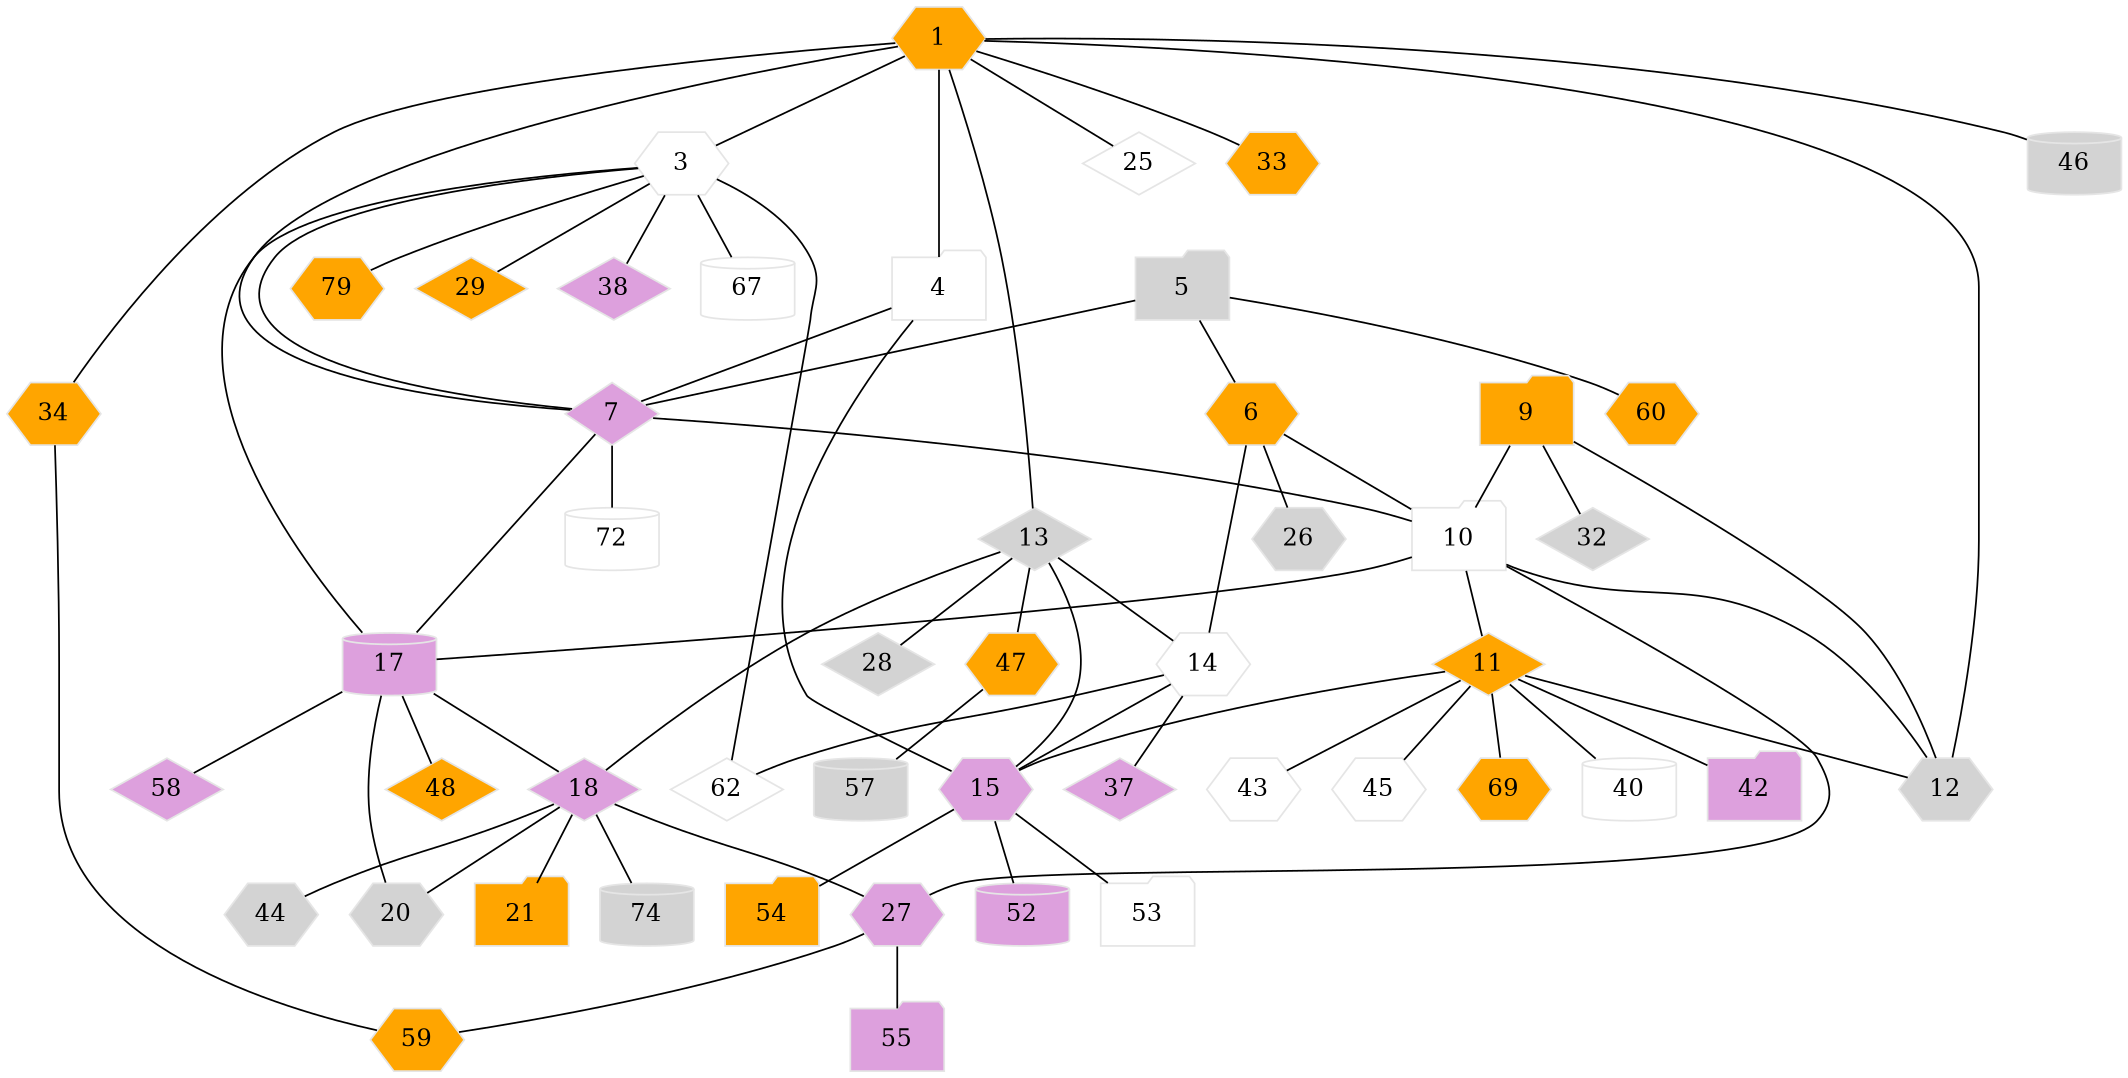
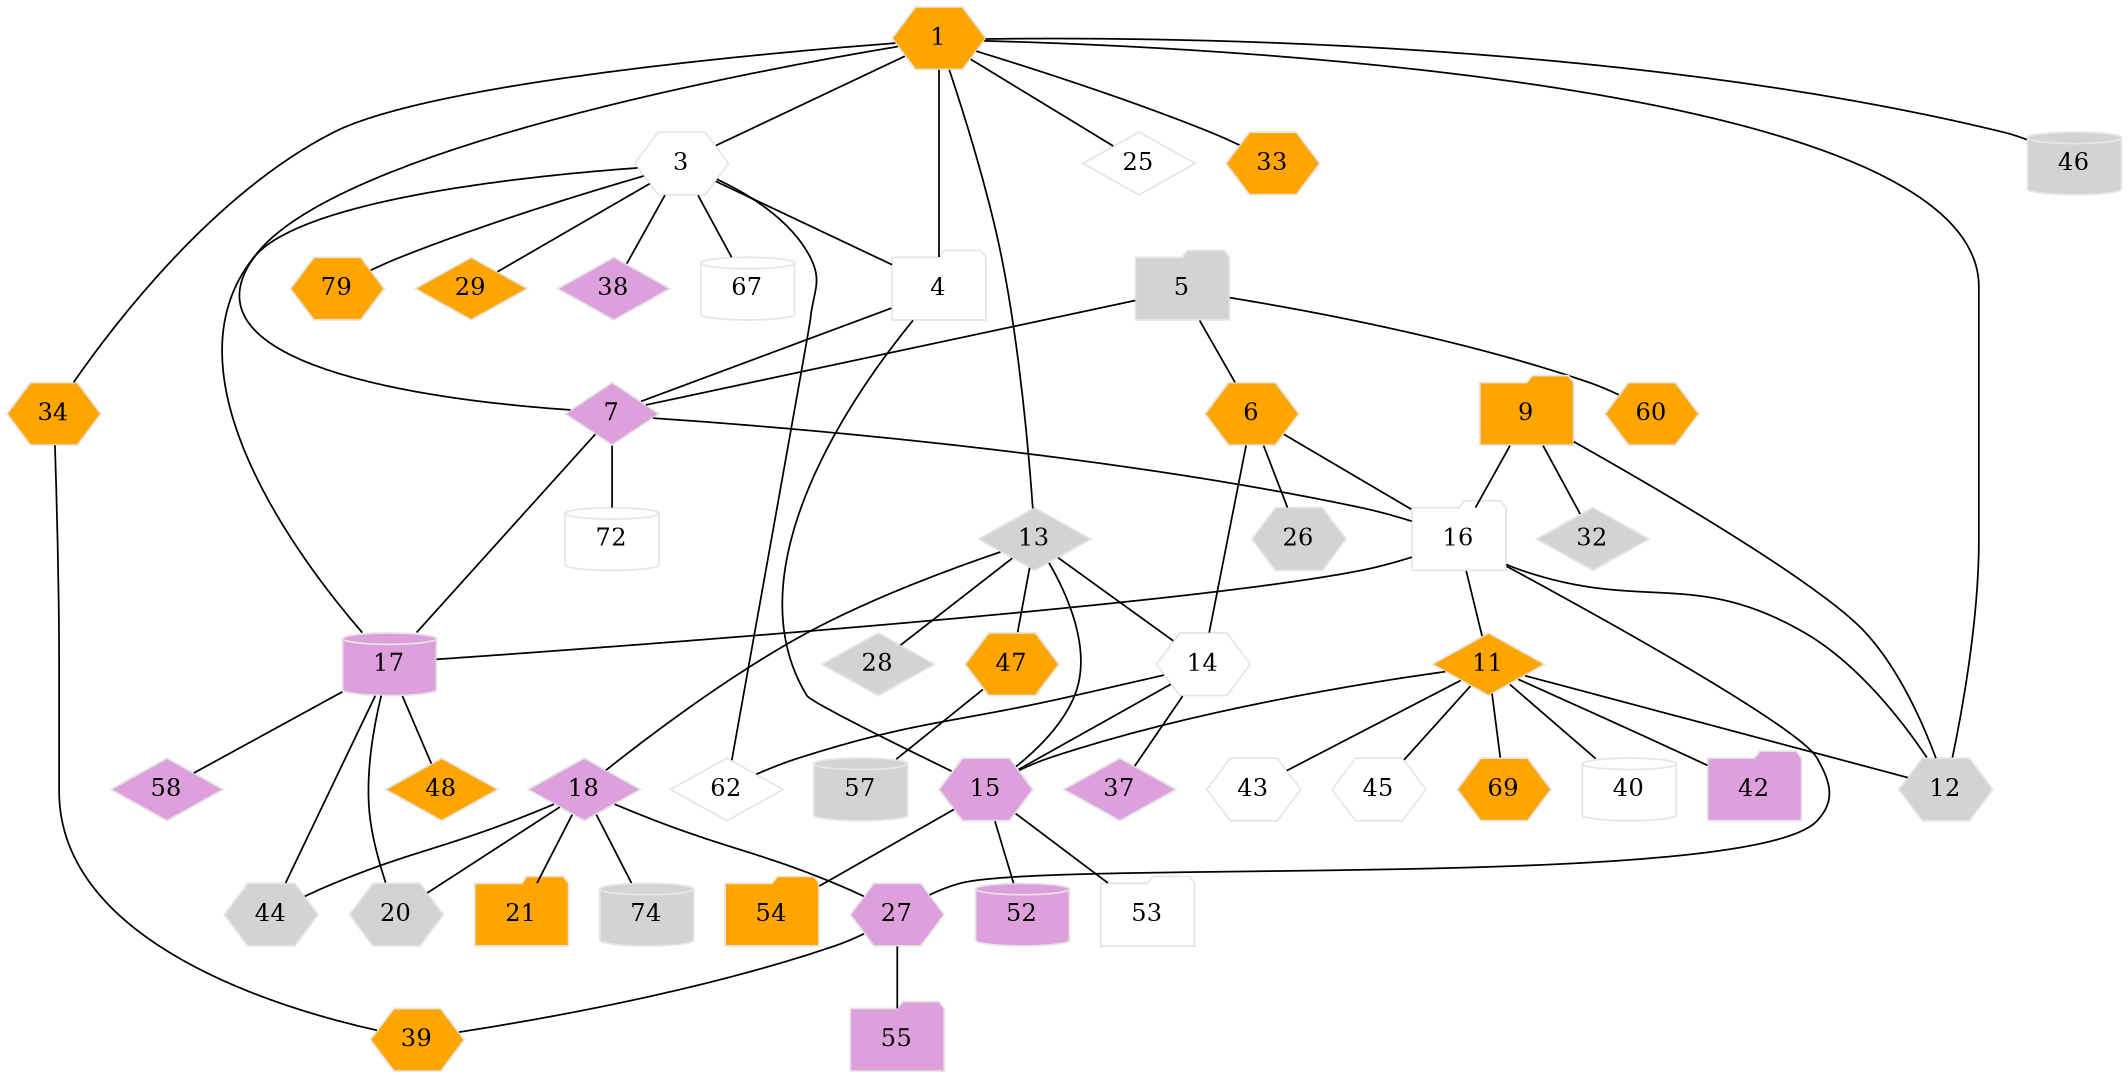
(273, 262) -> (804, 223)
(1459, 539) -> (1459, 539)
(496, 733) -> (330, 789)
(417, 1040) -> (417, 1040)
